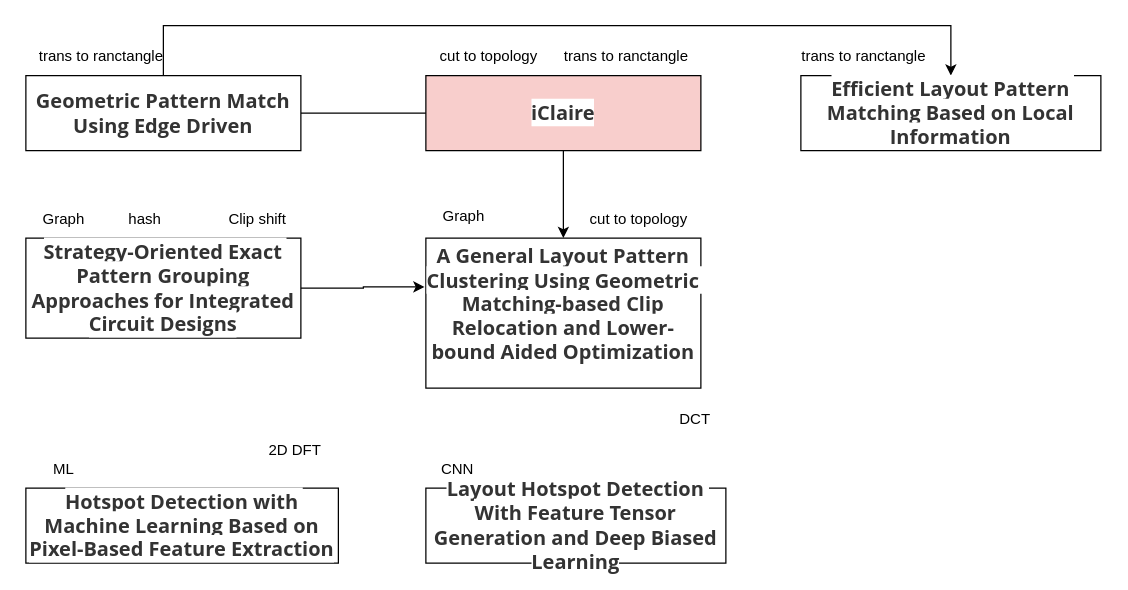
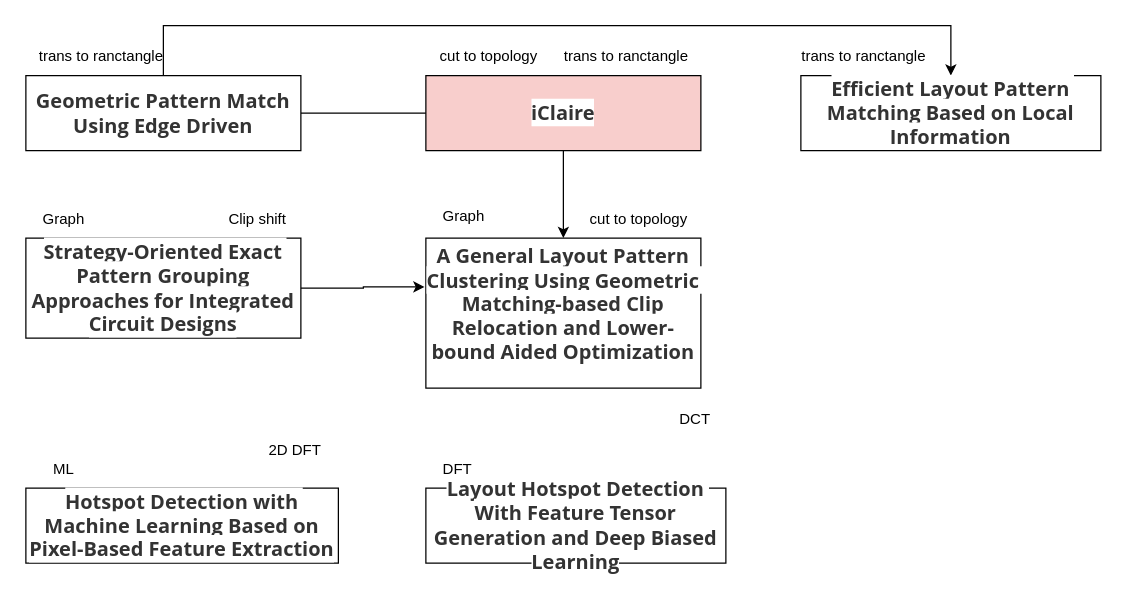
(144, 219) -> none
(458, 469) -> (458, 469)
